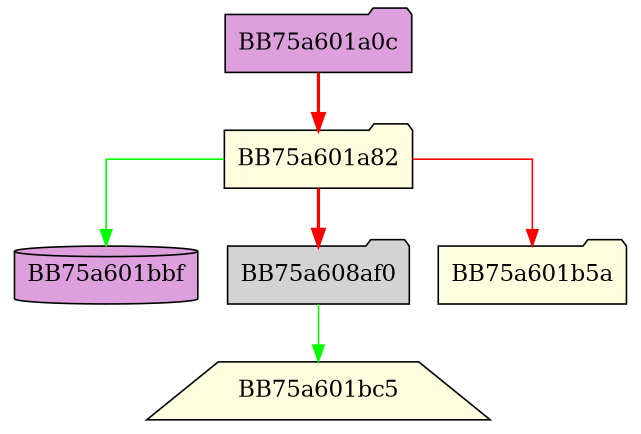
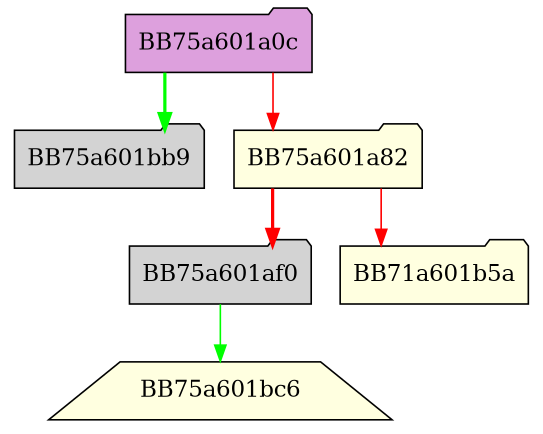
(318, 93) -> (273, 93)
none -> (109, 159)
(106, 275) -> none
(318, 275) -> (220, 275)
(532, 275) -> (434, 275)
(318, 391) -> (220, 391)
